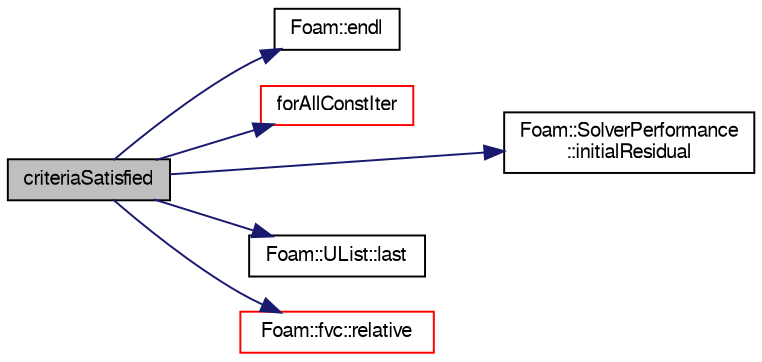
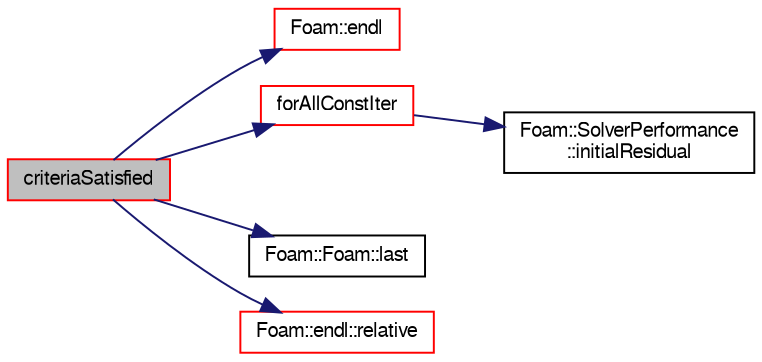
(337, 29) -> (337, 29)
(327, 163) -> (449, 120)
(89, 180) -> (89, 180)
(337, 256) -> (337, 256)
(337, 332) -> (337, 332)
